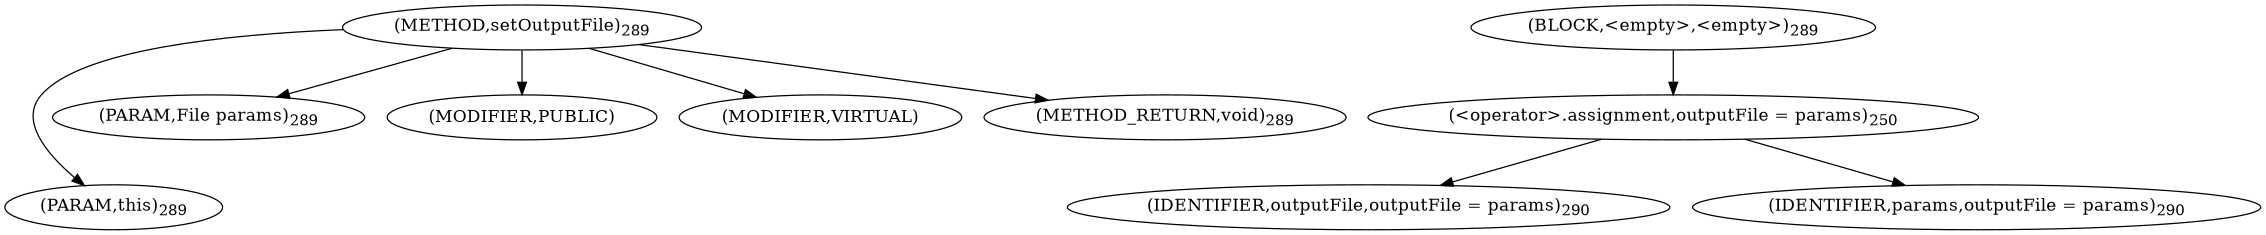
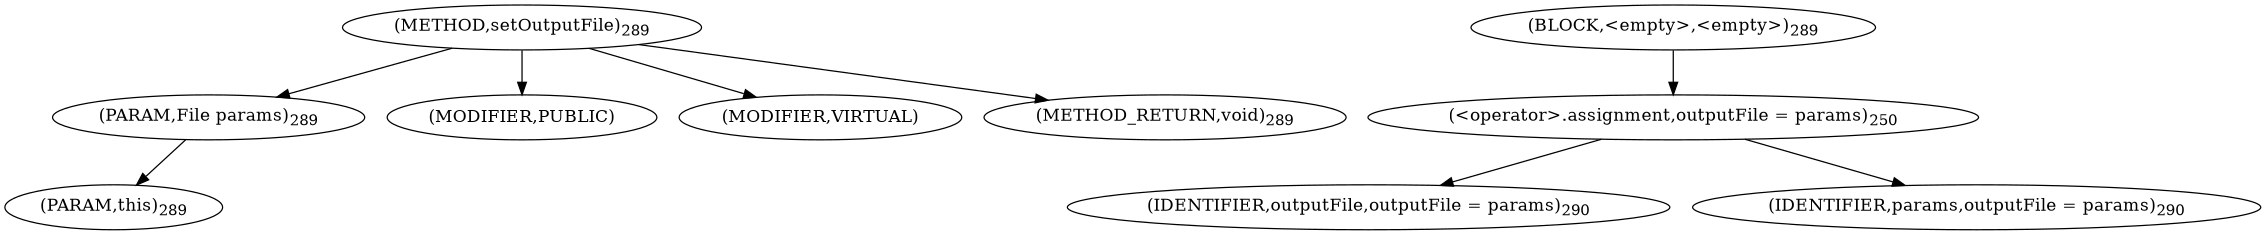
(138, 52) -> (166, 158)
